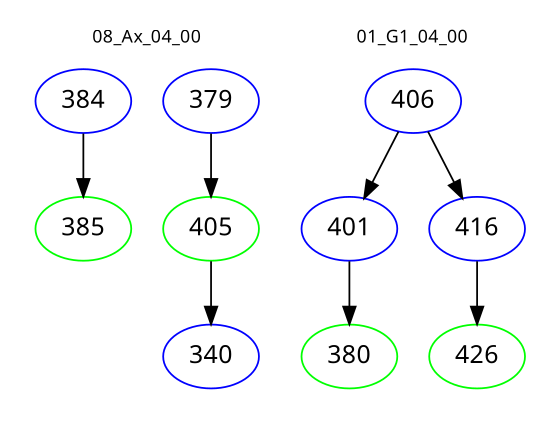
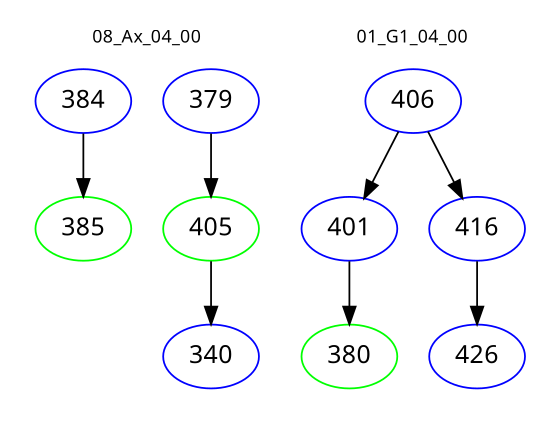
(477, 356) -> (477, 356)
